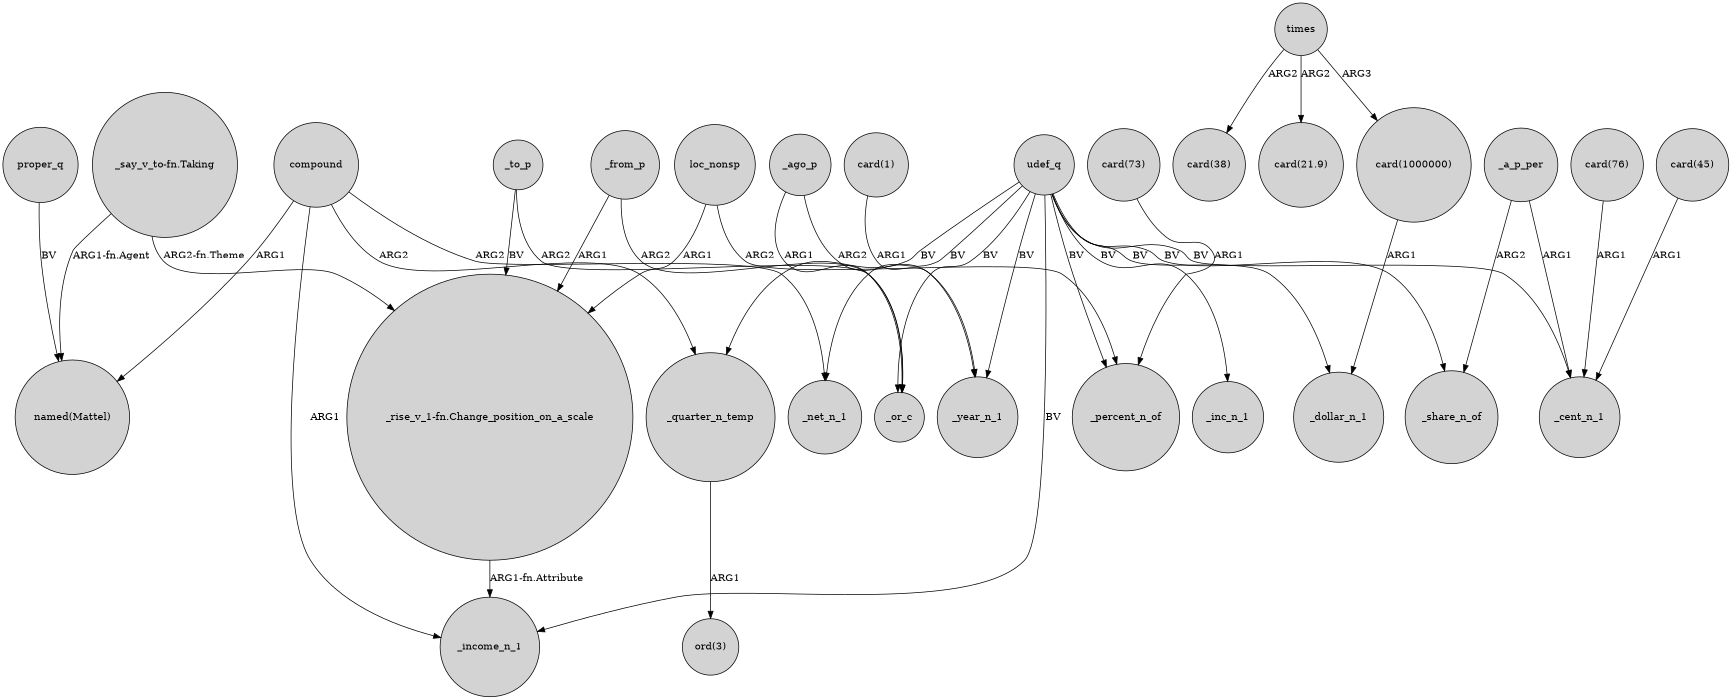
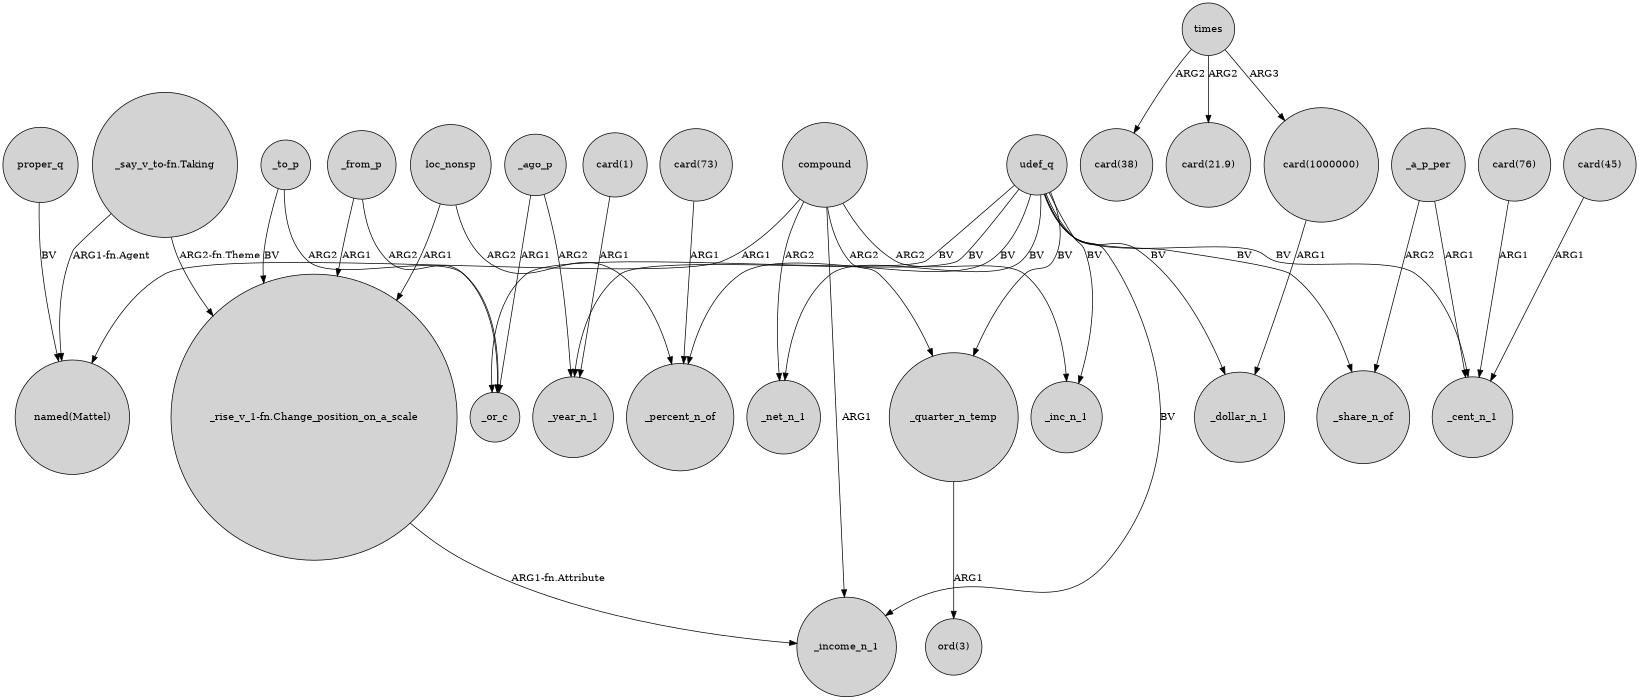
none -> (1016, 270)
